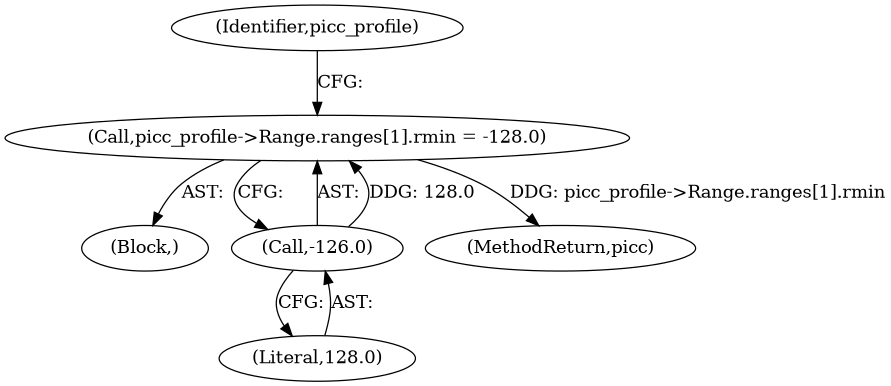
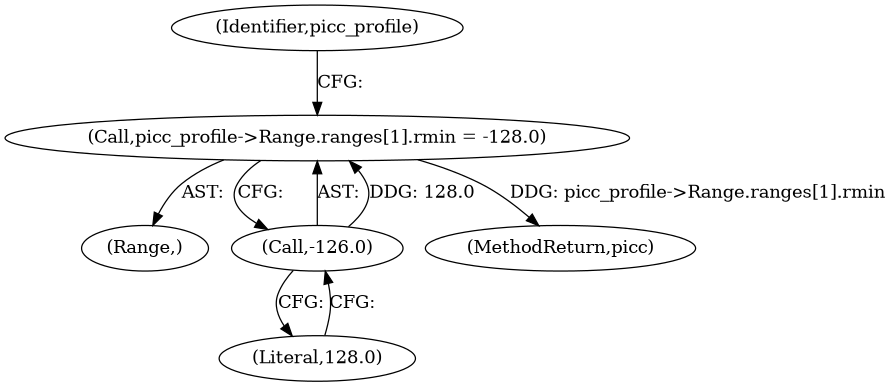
(145, 248) -> (145, 248)
(355, 303) -> (355, 303)
